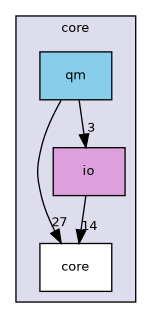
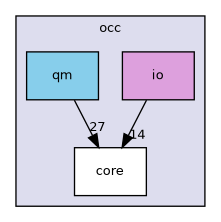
(76, 29) -> (110, 29)
(82, 117) -> none
